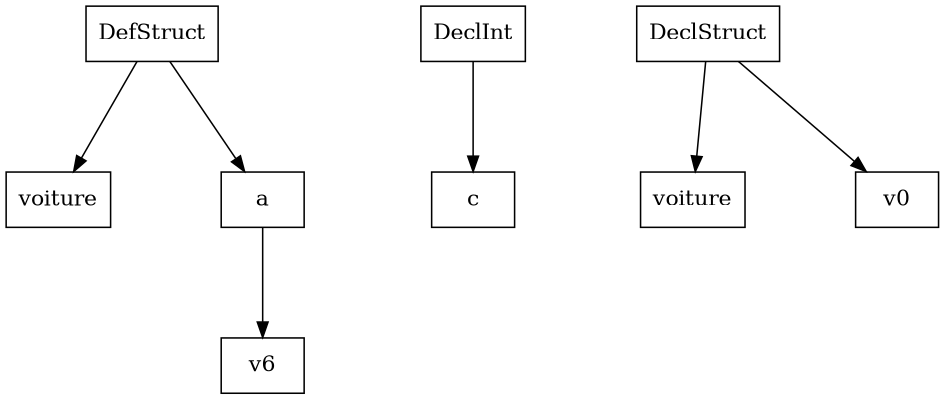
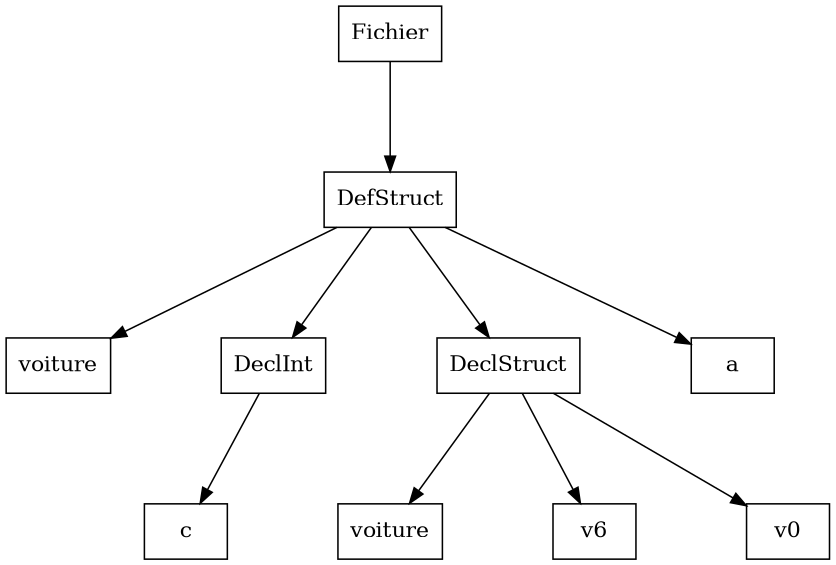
none -> (390, 34)
(263, 275) -> (548, 441)
none -> (336, 276)
none -> (445, 276)
